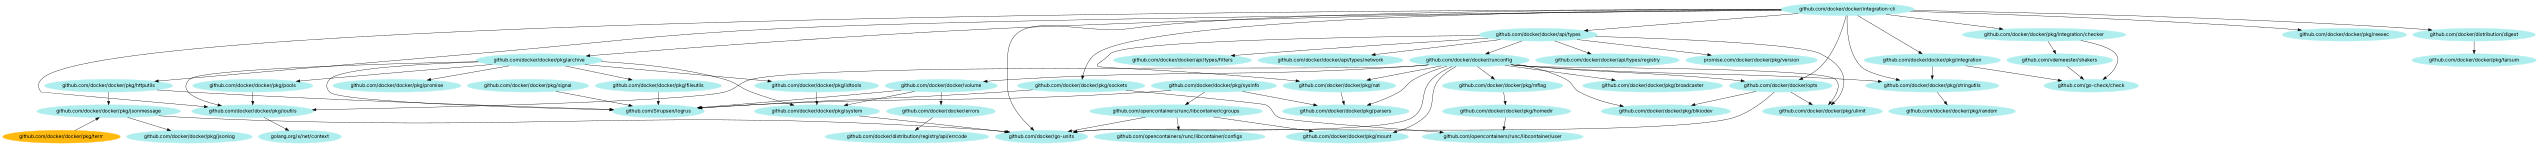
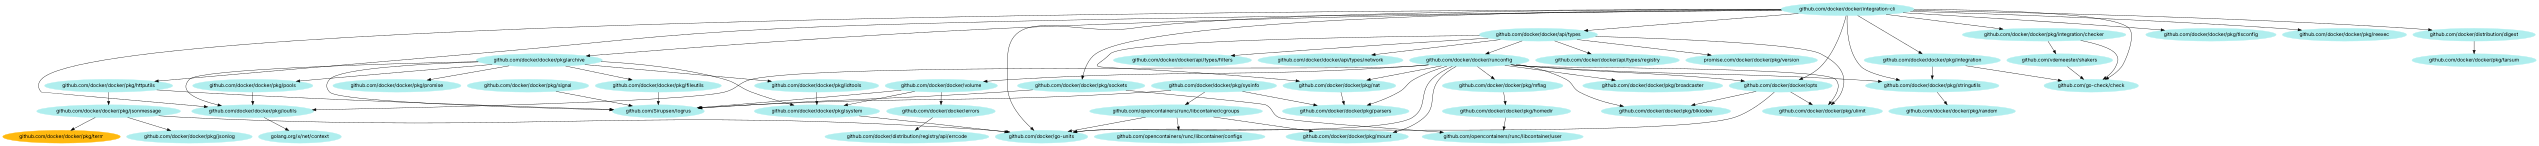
none -> (2113, 22)
none -> (2211, 35)
(86, 125) -> (85, 123)
